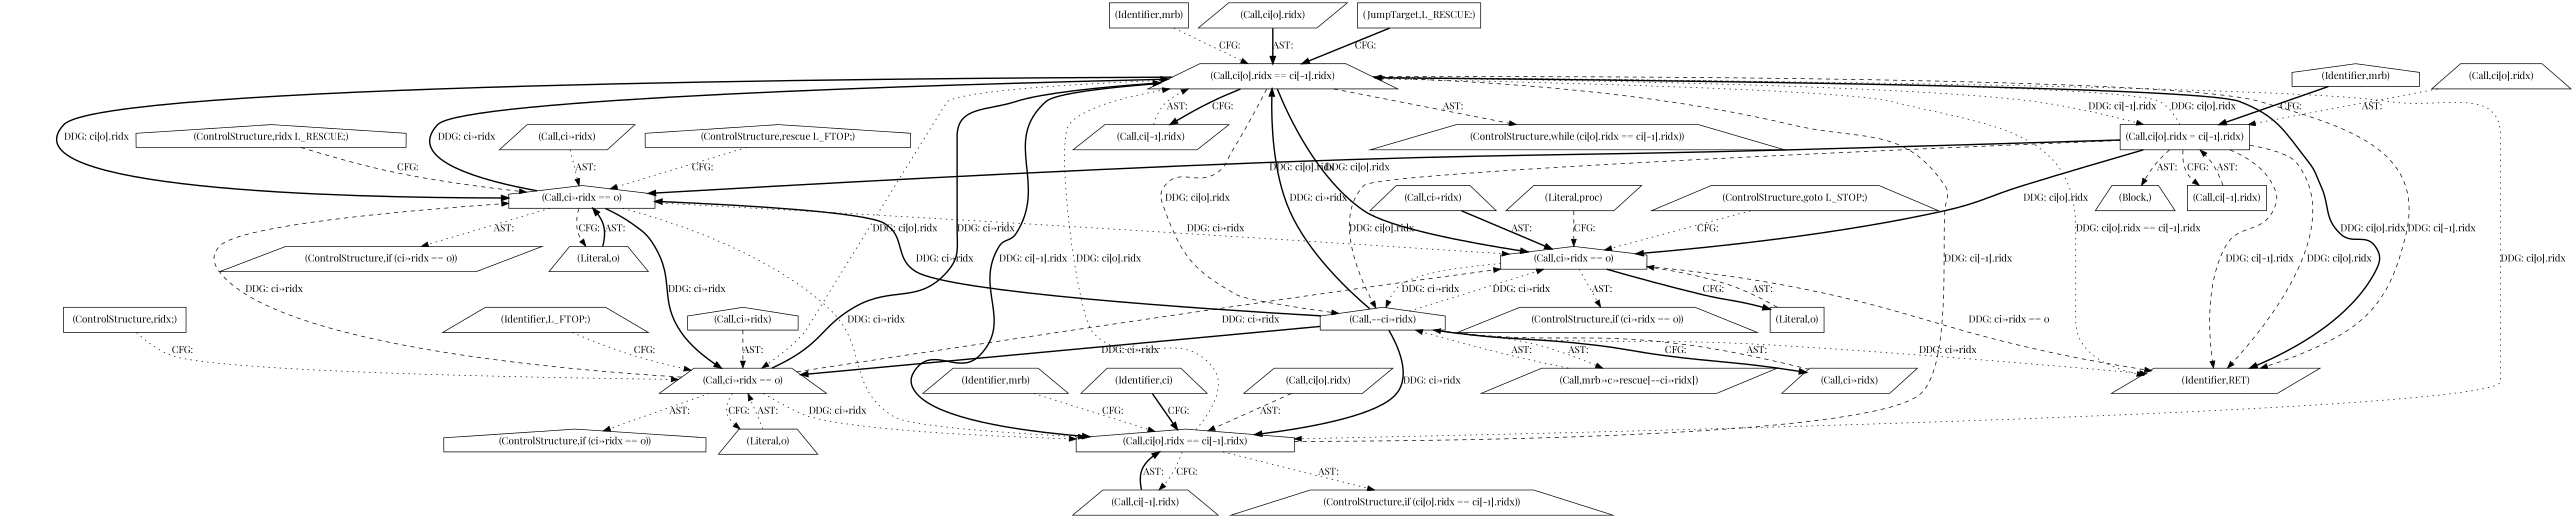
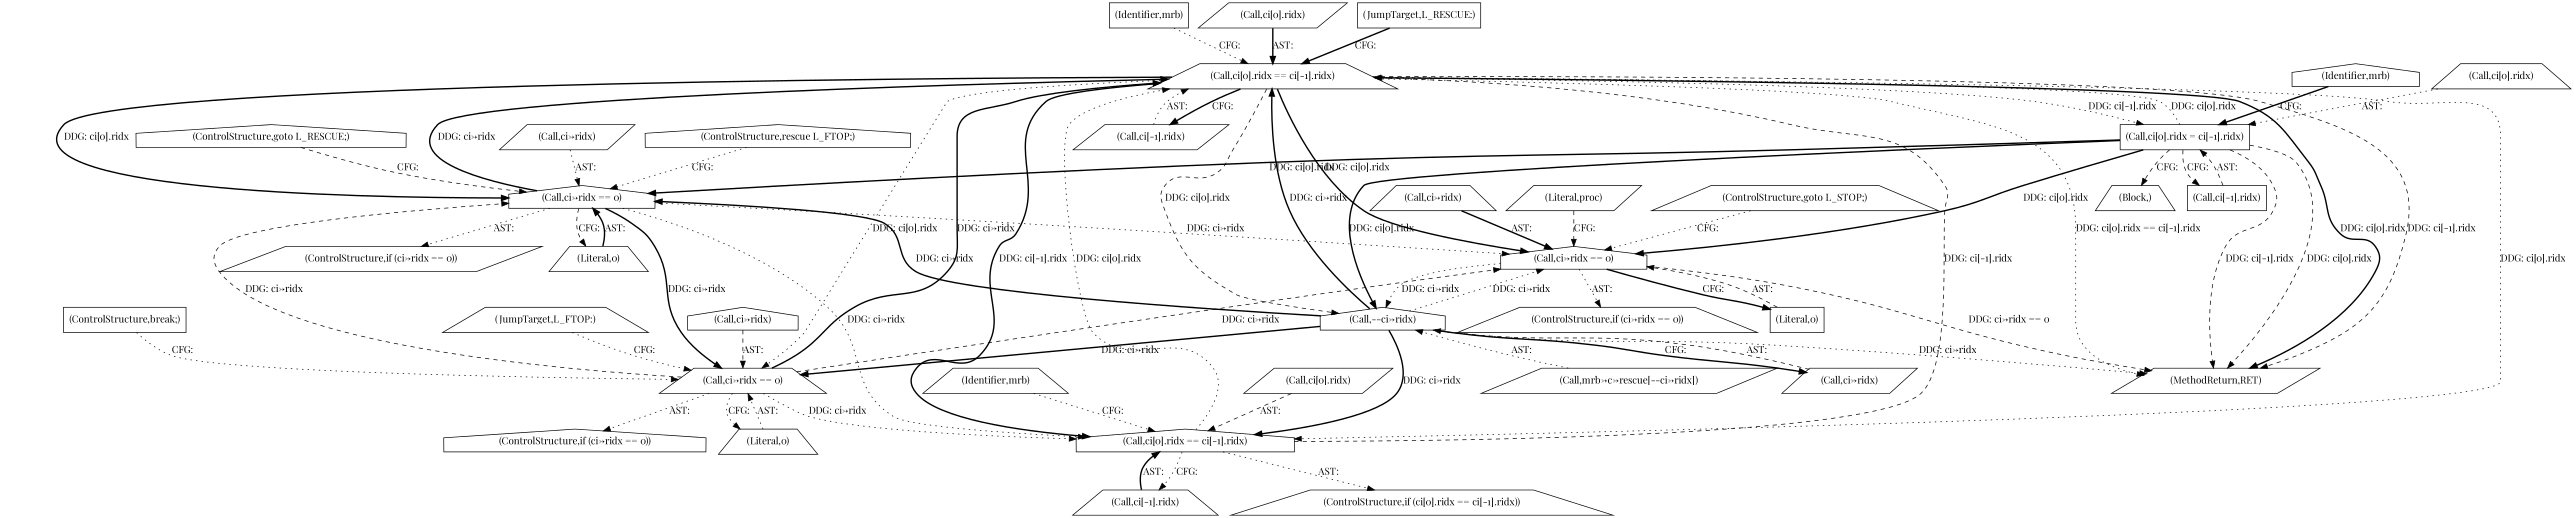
(271, 137) -> (271, 137)
(1577, 137) -> none
(1680, 161) -> (1680, 161)
(2169, 168) -> (2169, 168)
(125, 320) -> (125, 320)
(545, 320) -> (545, 320)
(1534, 344) -> none
(1144, 381) -> none
(2216, 381) -> (2216, 381)
